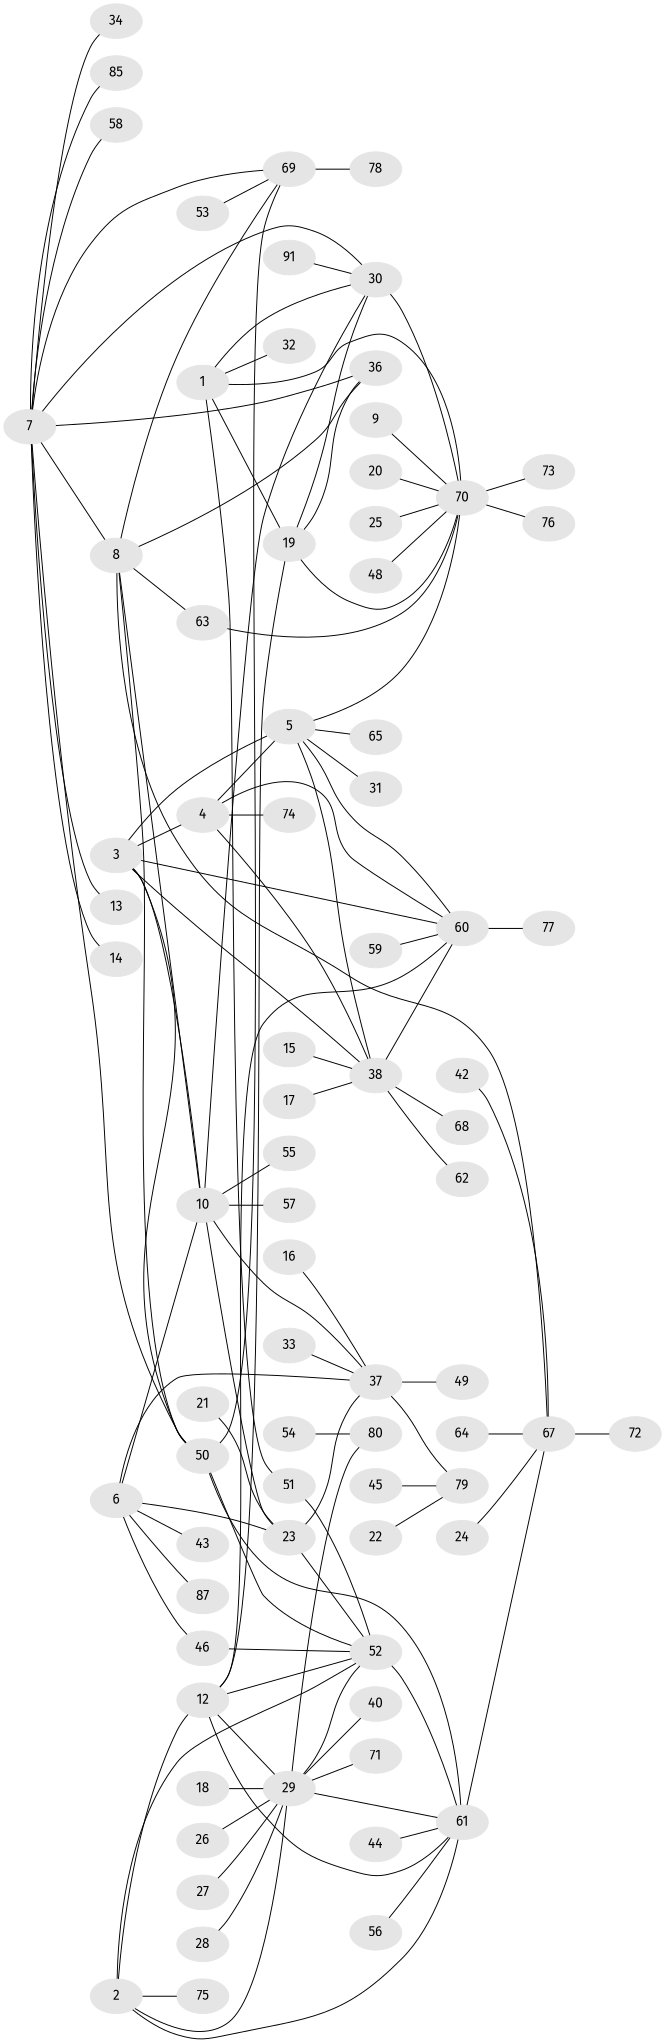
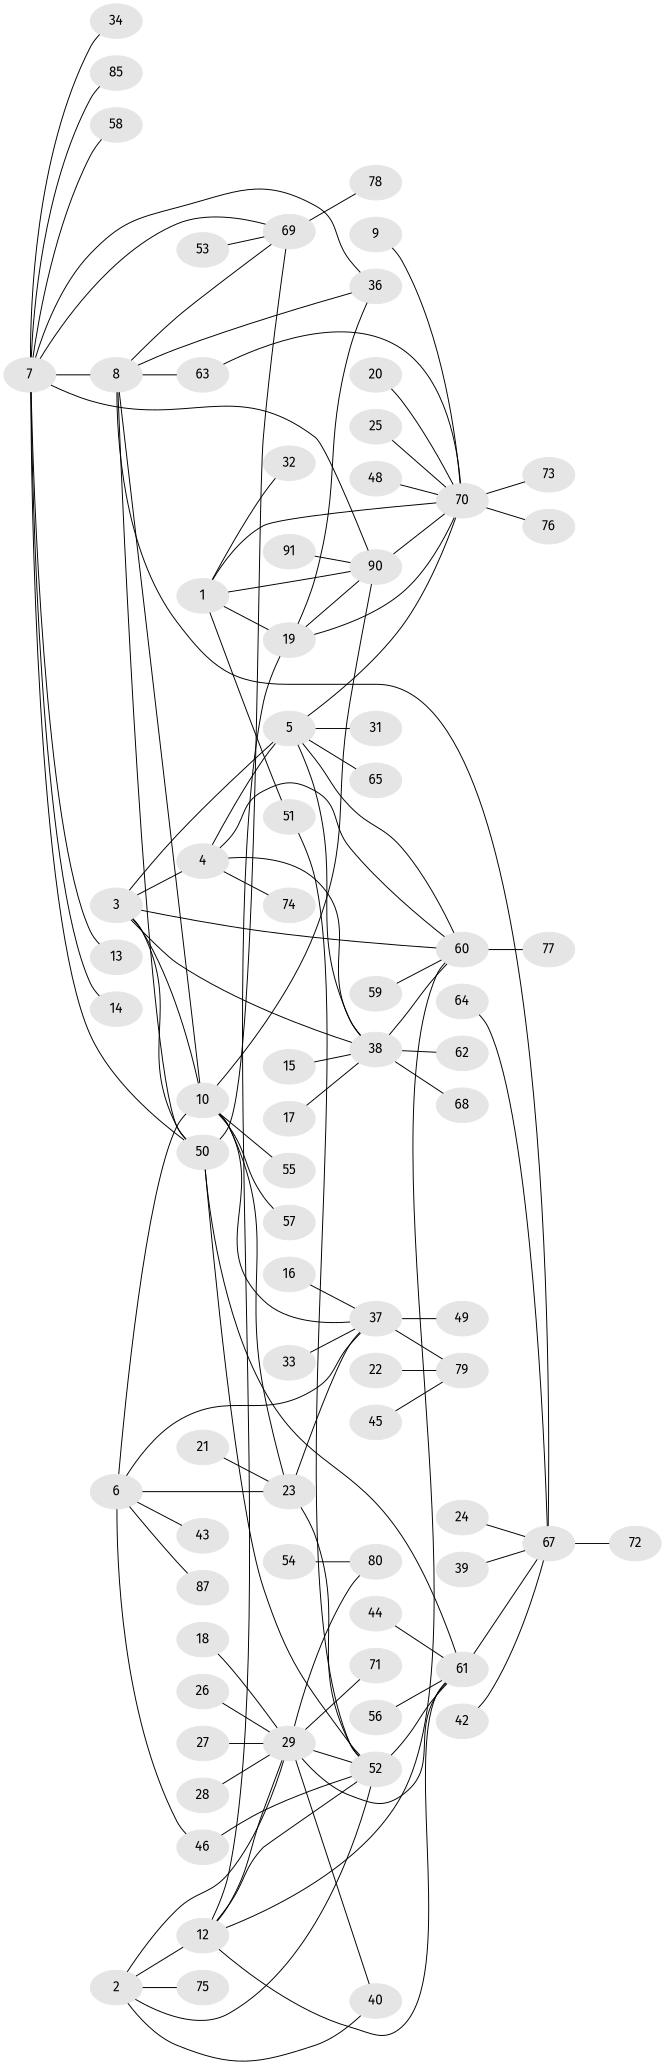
(376, 280) -> (376, 567)
none -> (462, 1570)
(336, 2007) -> (241, 2061)
